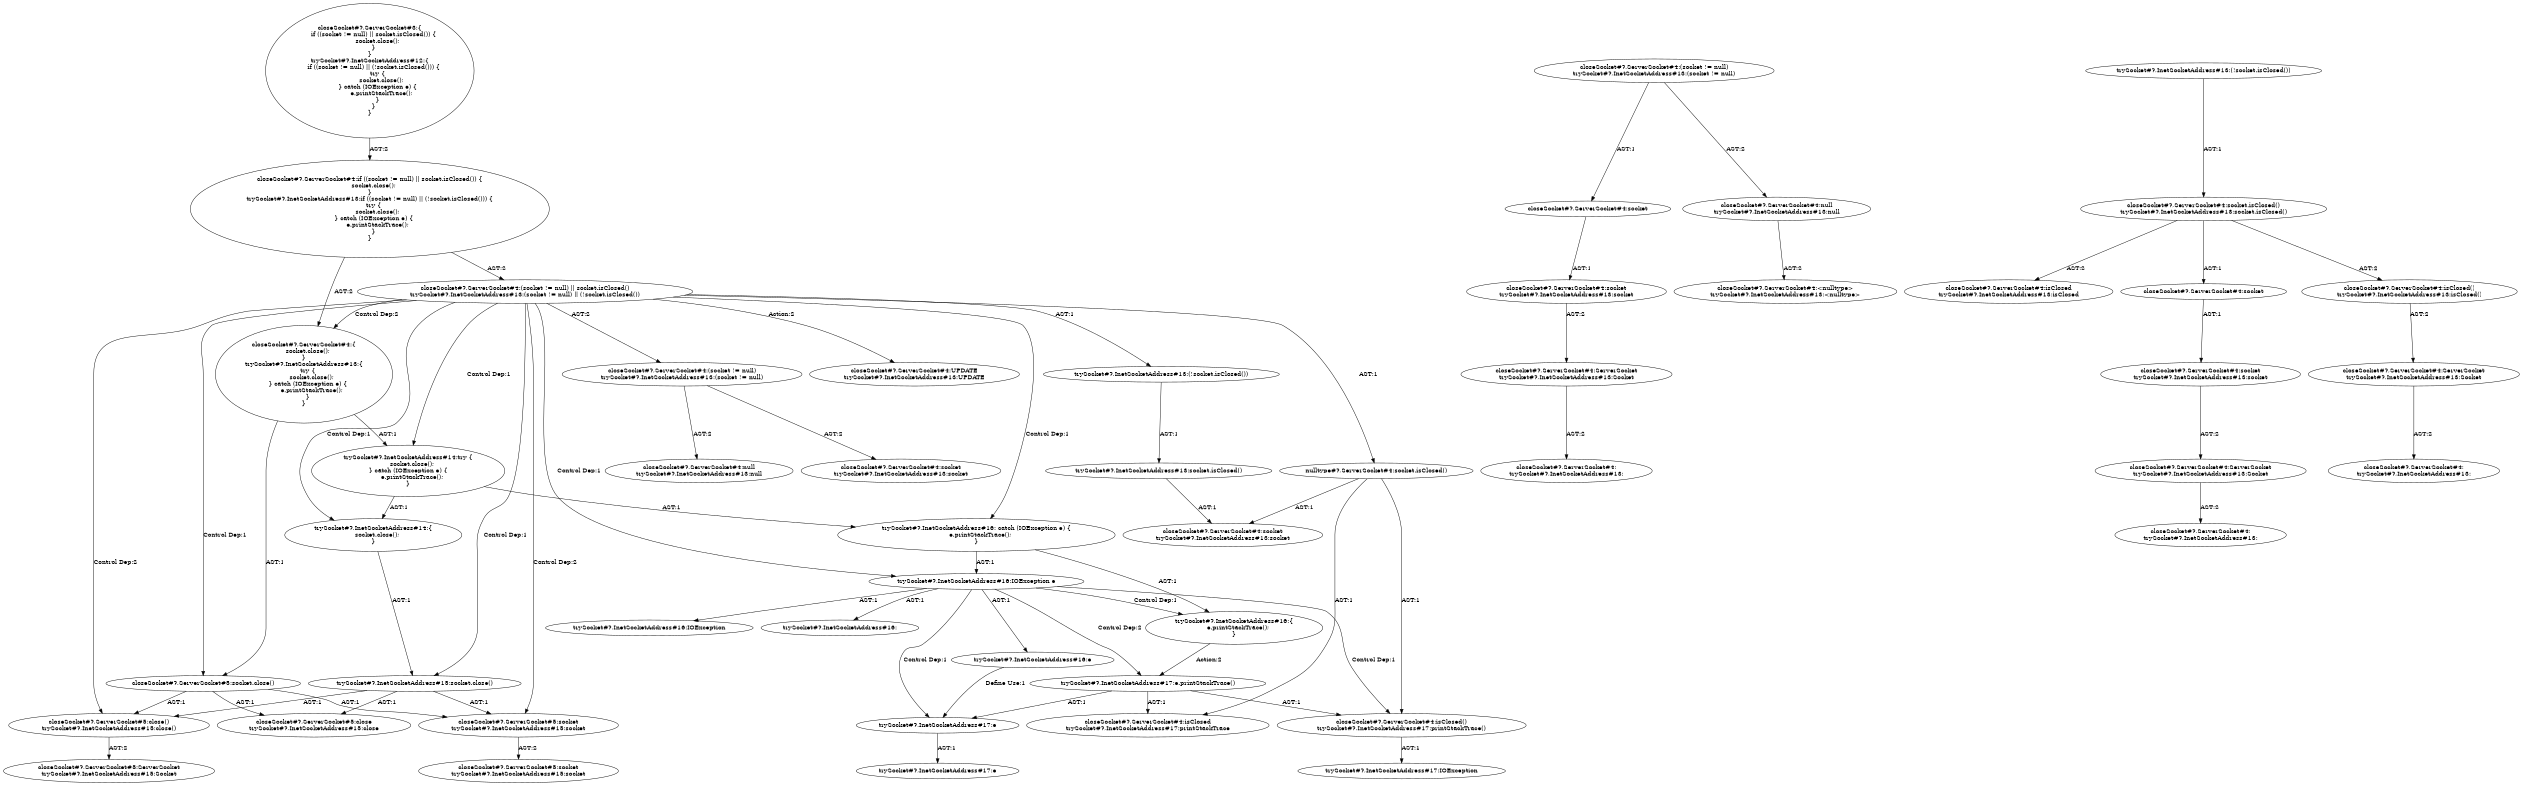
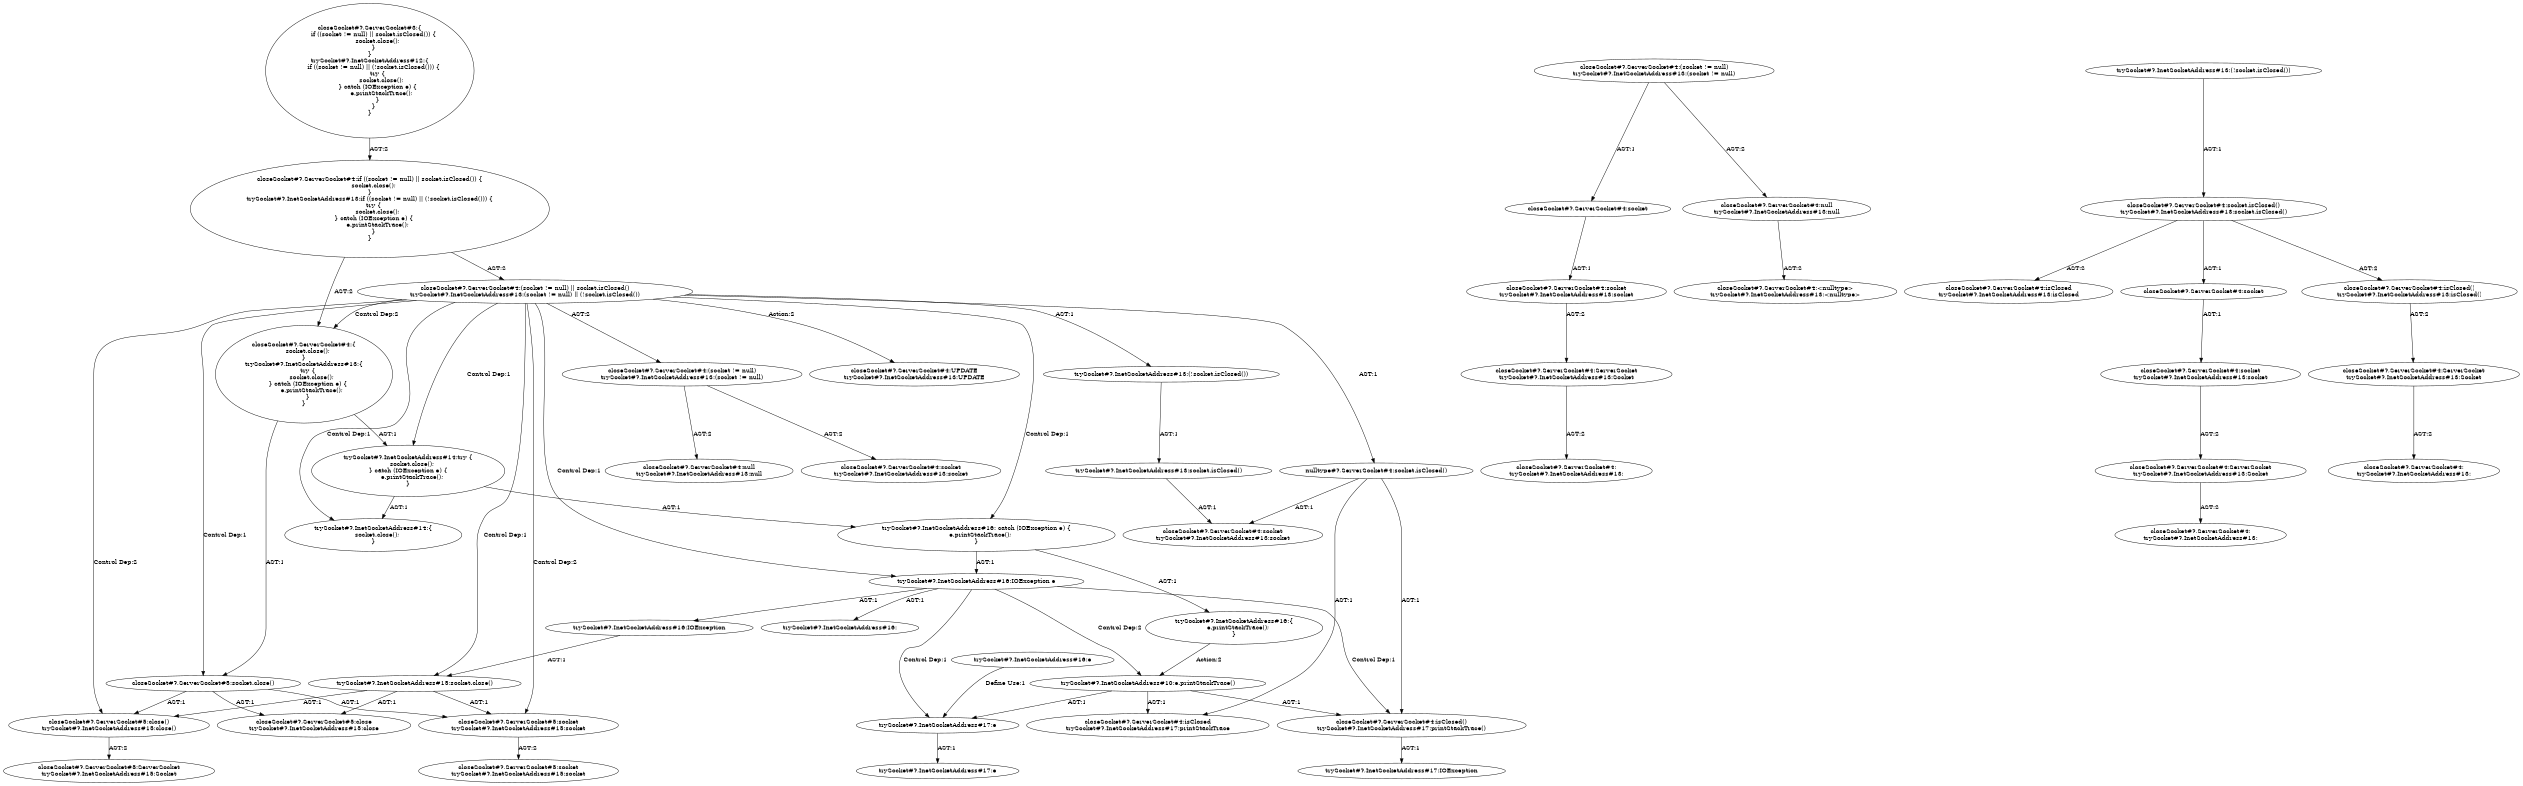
(1108, 598) -> none
(395, 611) -> (540, 655)
(1003, 619) -> none
(1148, 683) -> (1148, 683)
